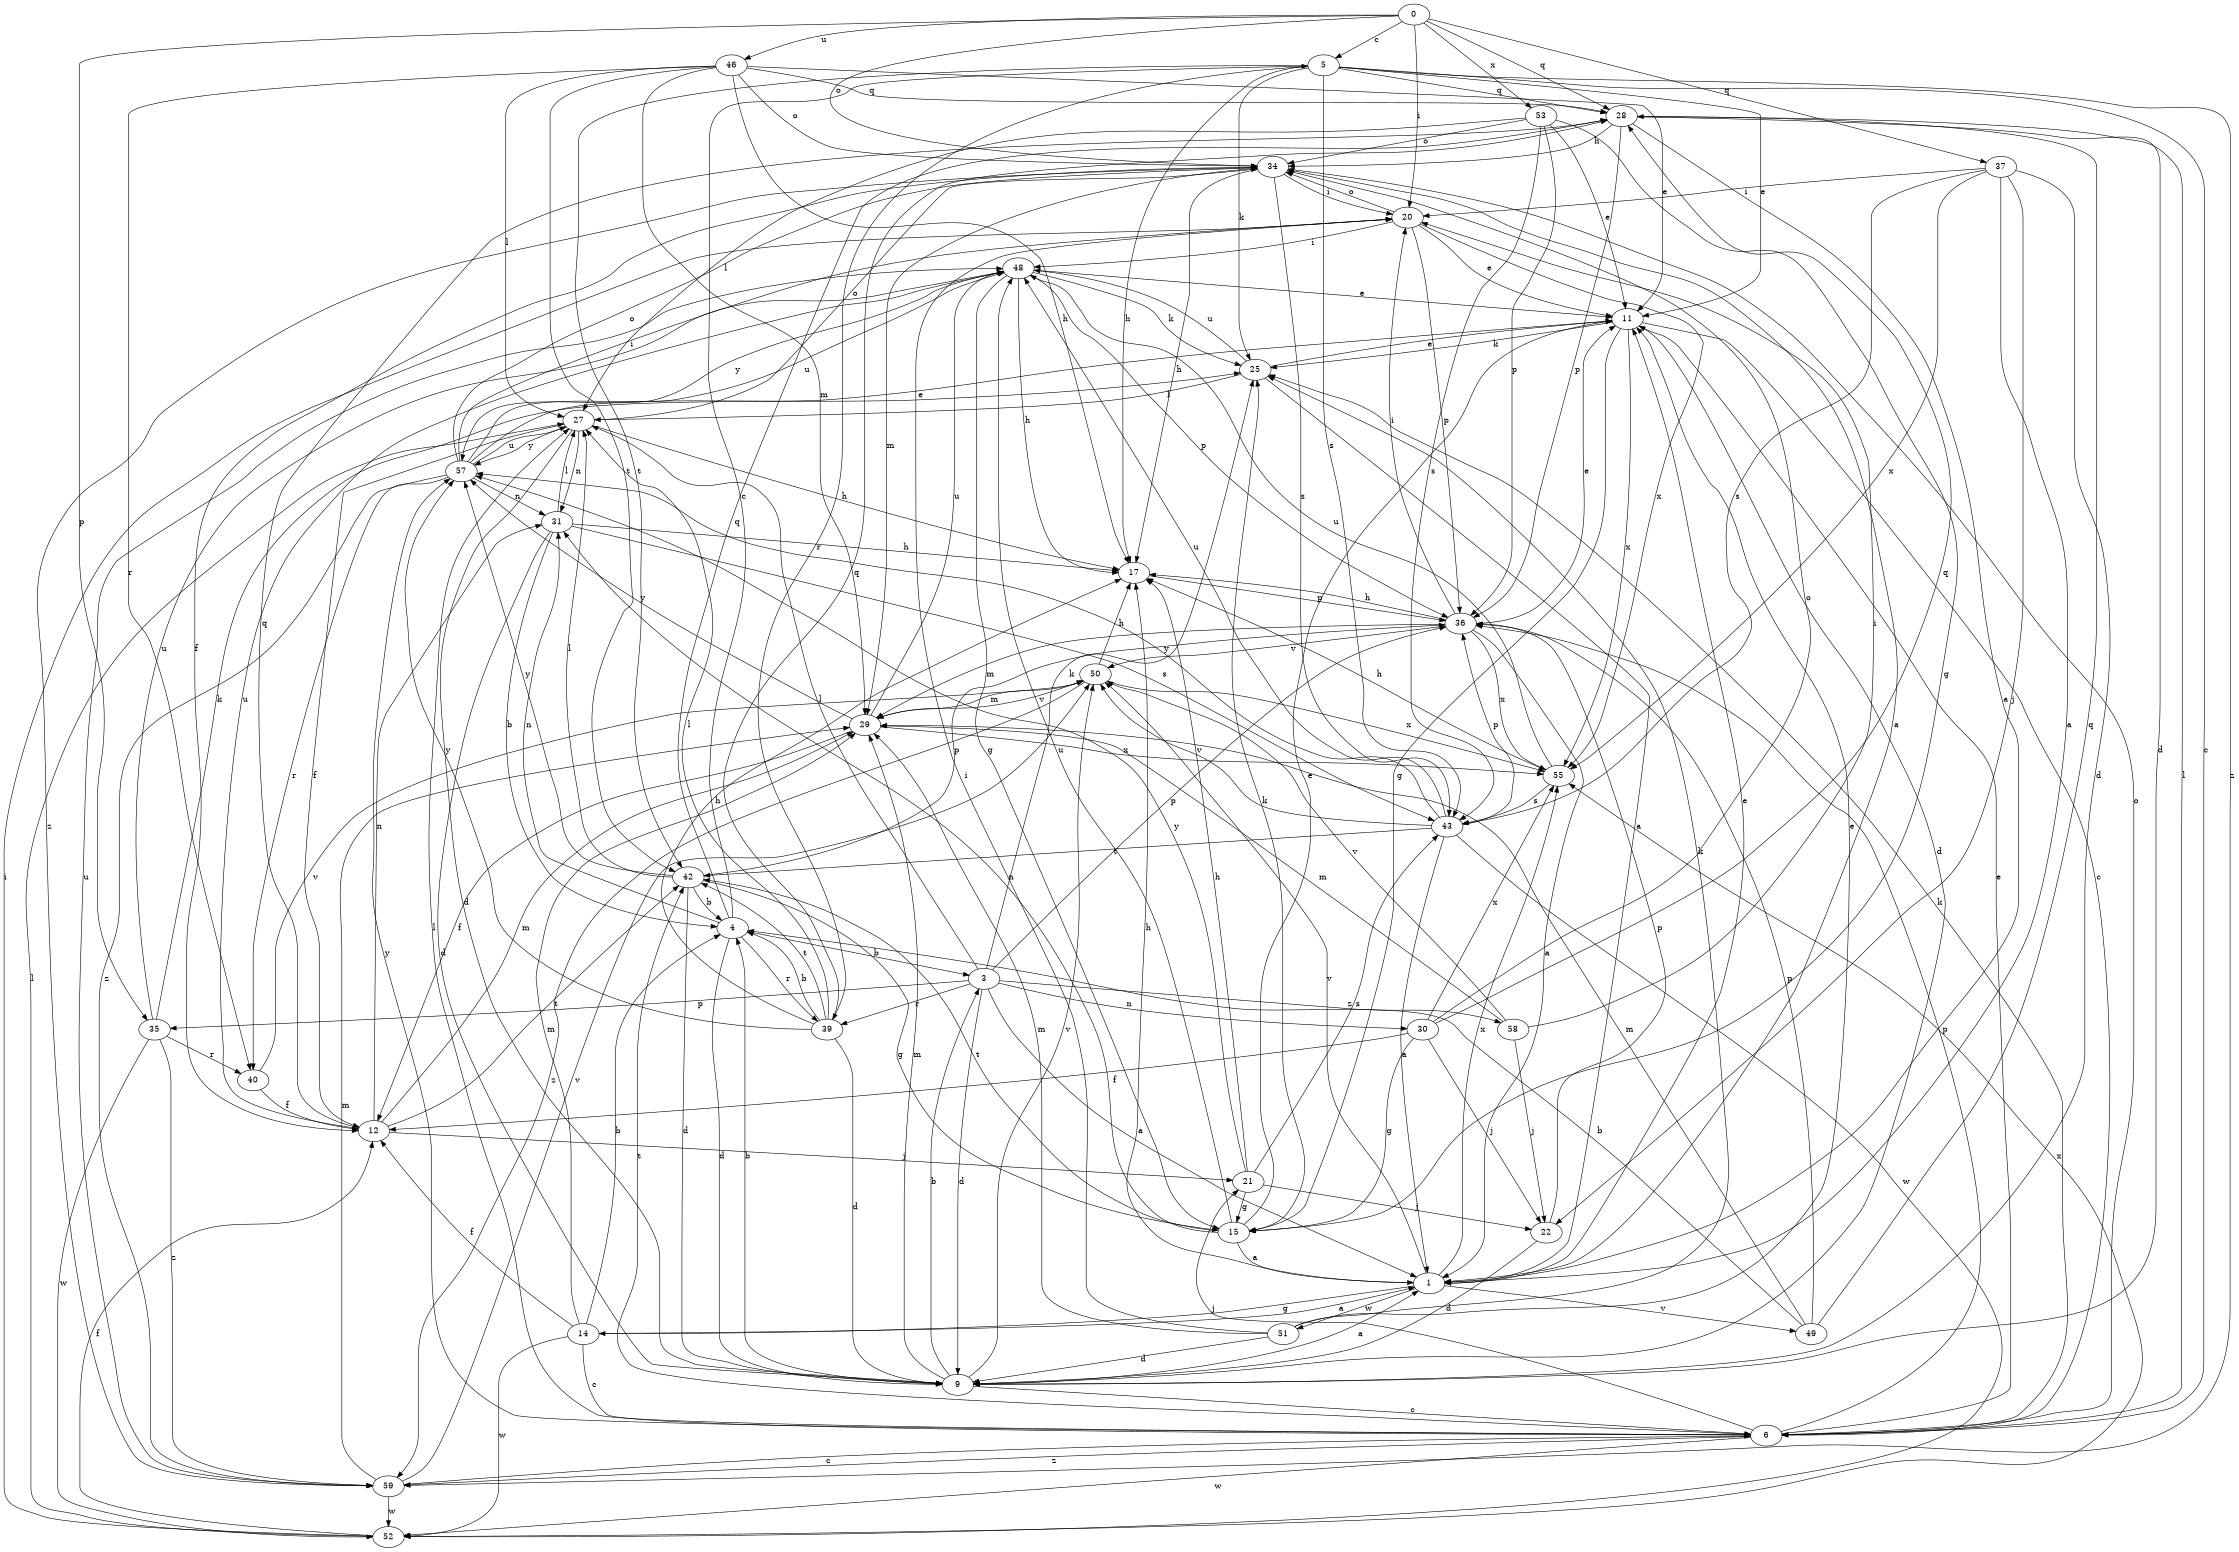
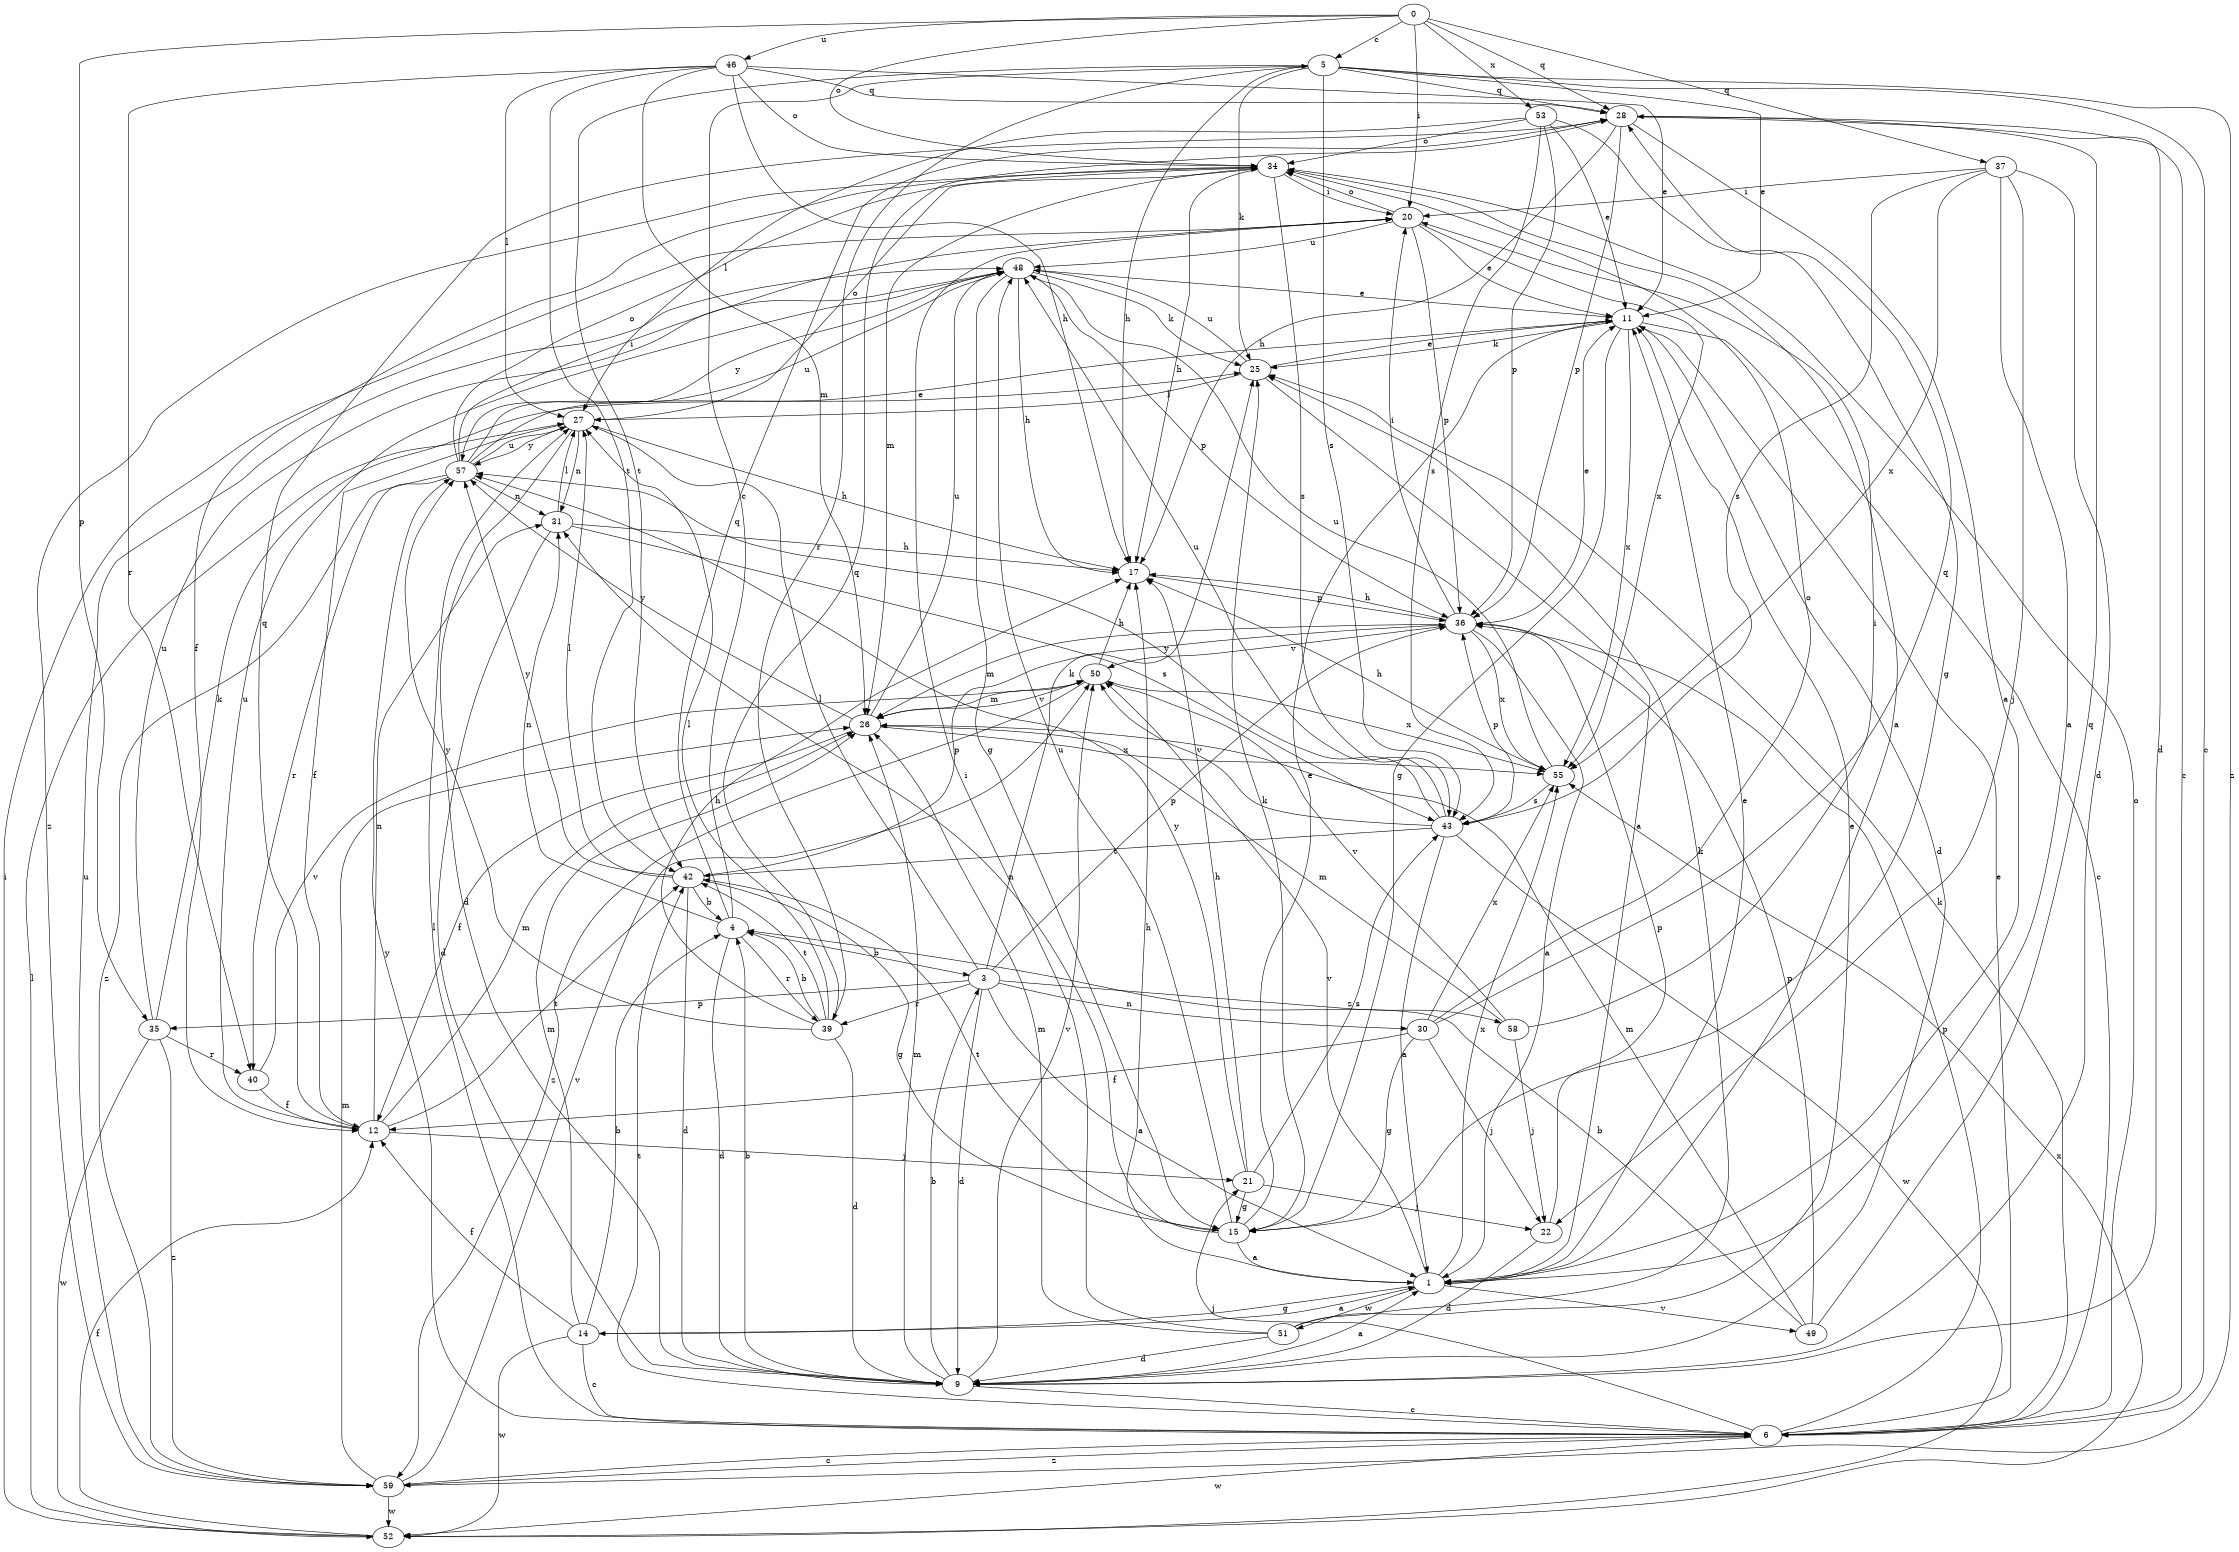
(1457, 161) -> (1346, 313)
(1313, 243) -> (1313, 243)
(865, 725) -> (865, 725)
(2184, 776) -> (2184, 776)
(513, 790) -> none
